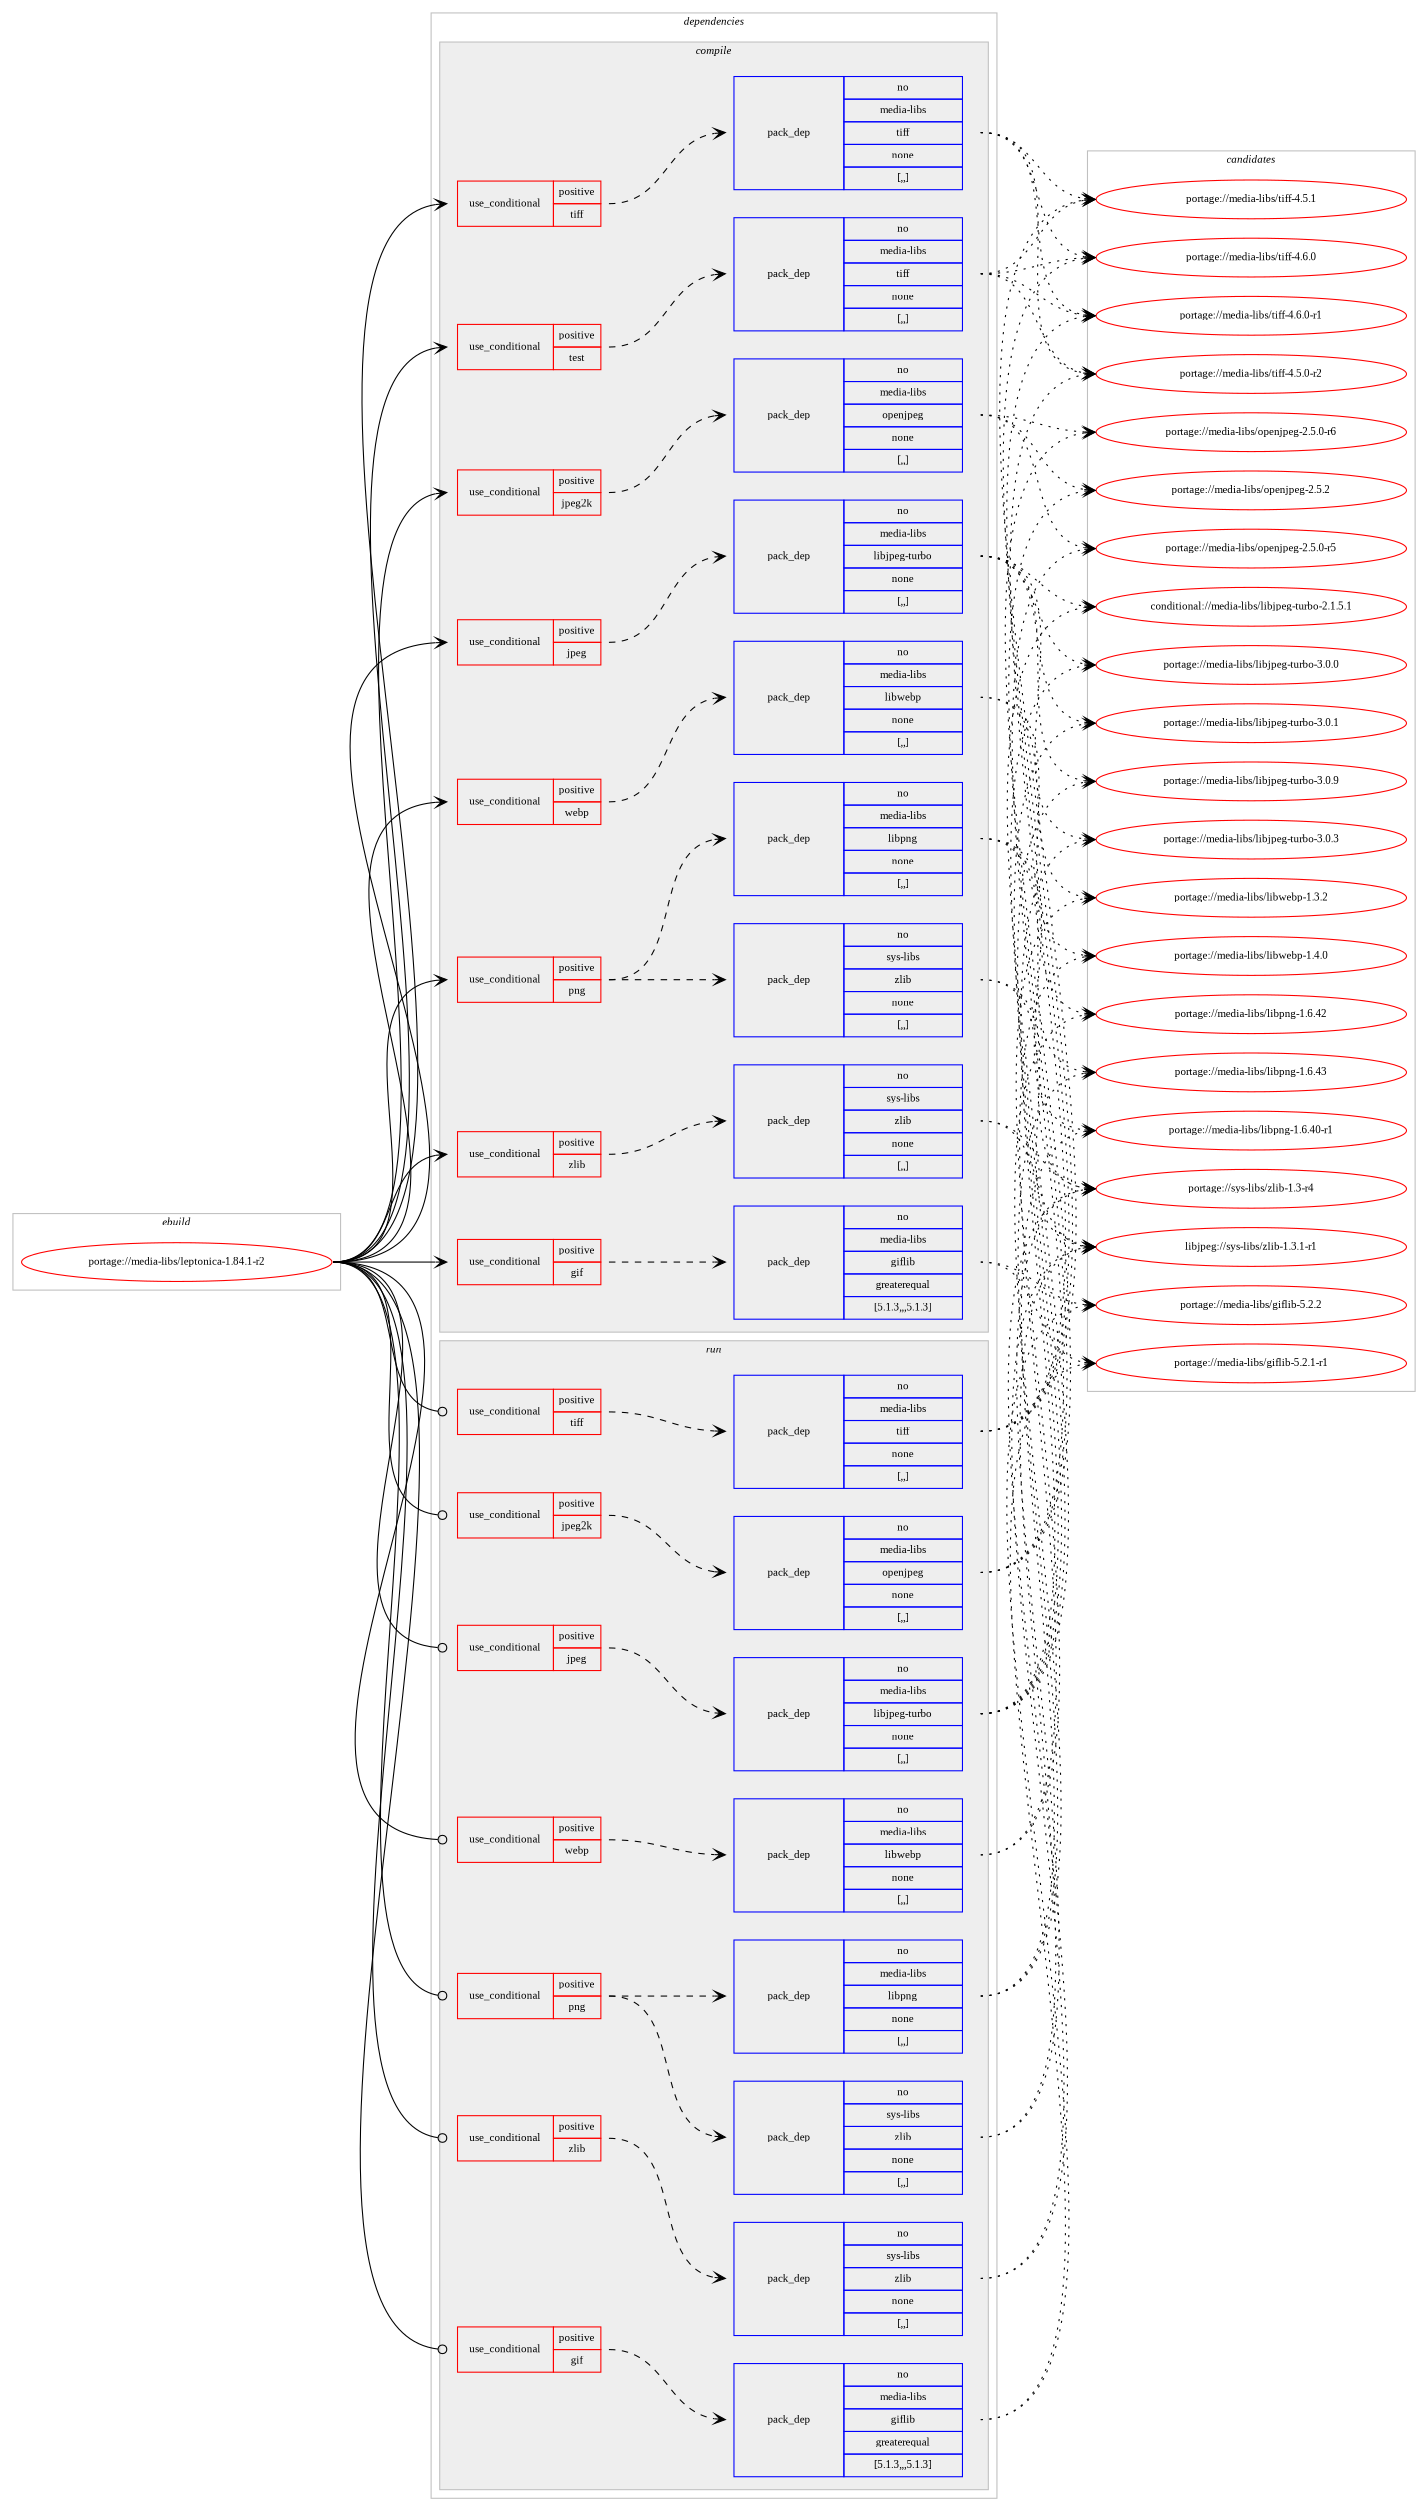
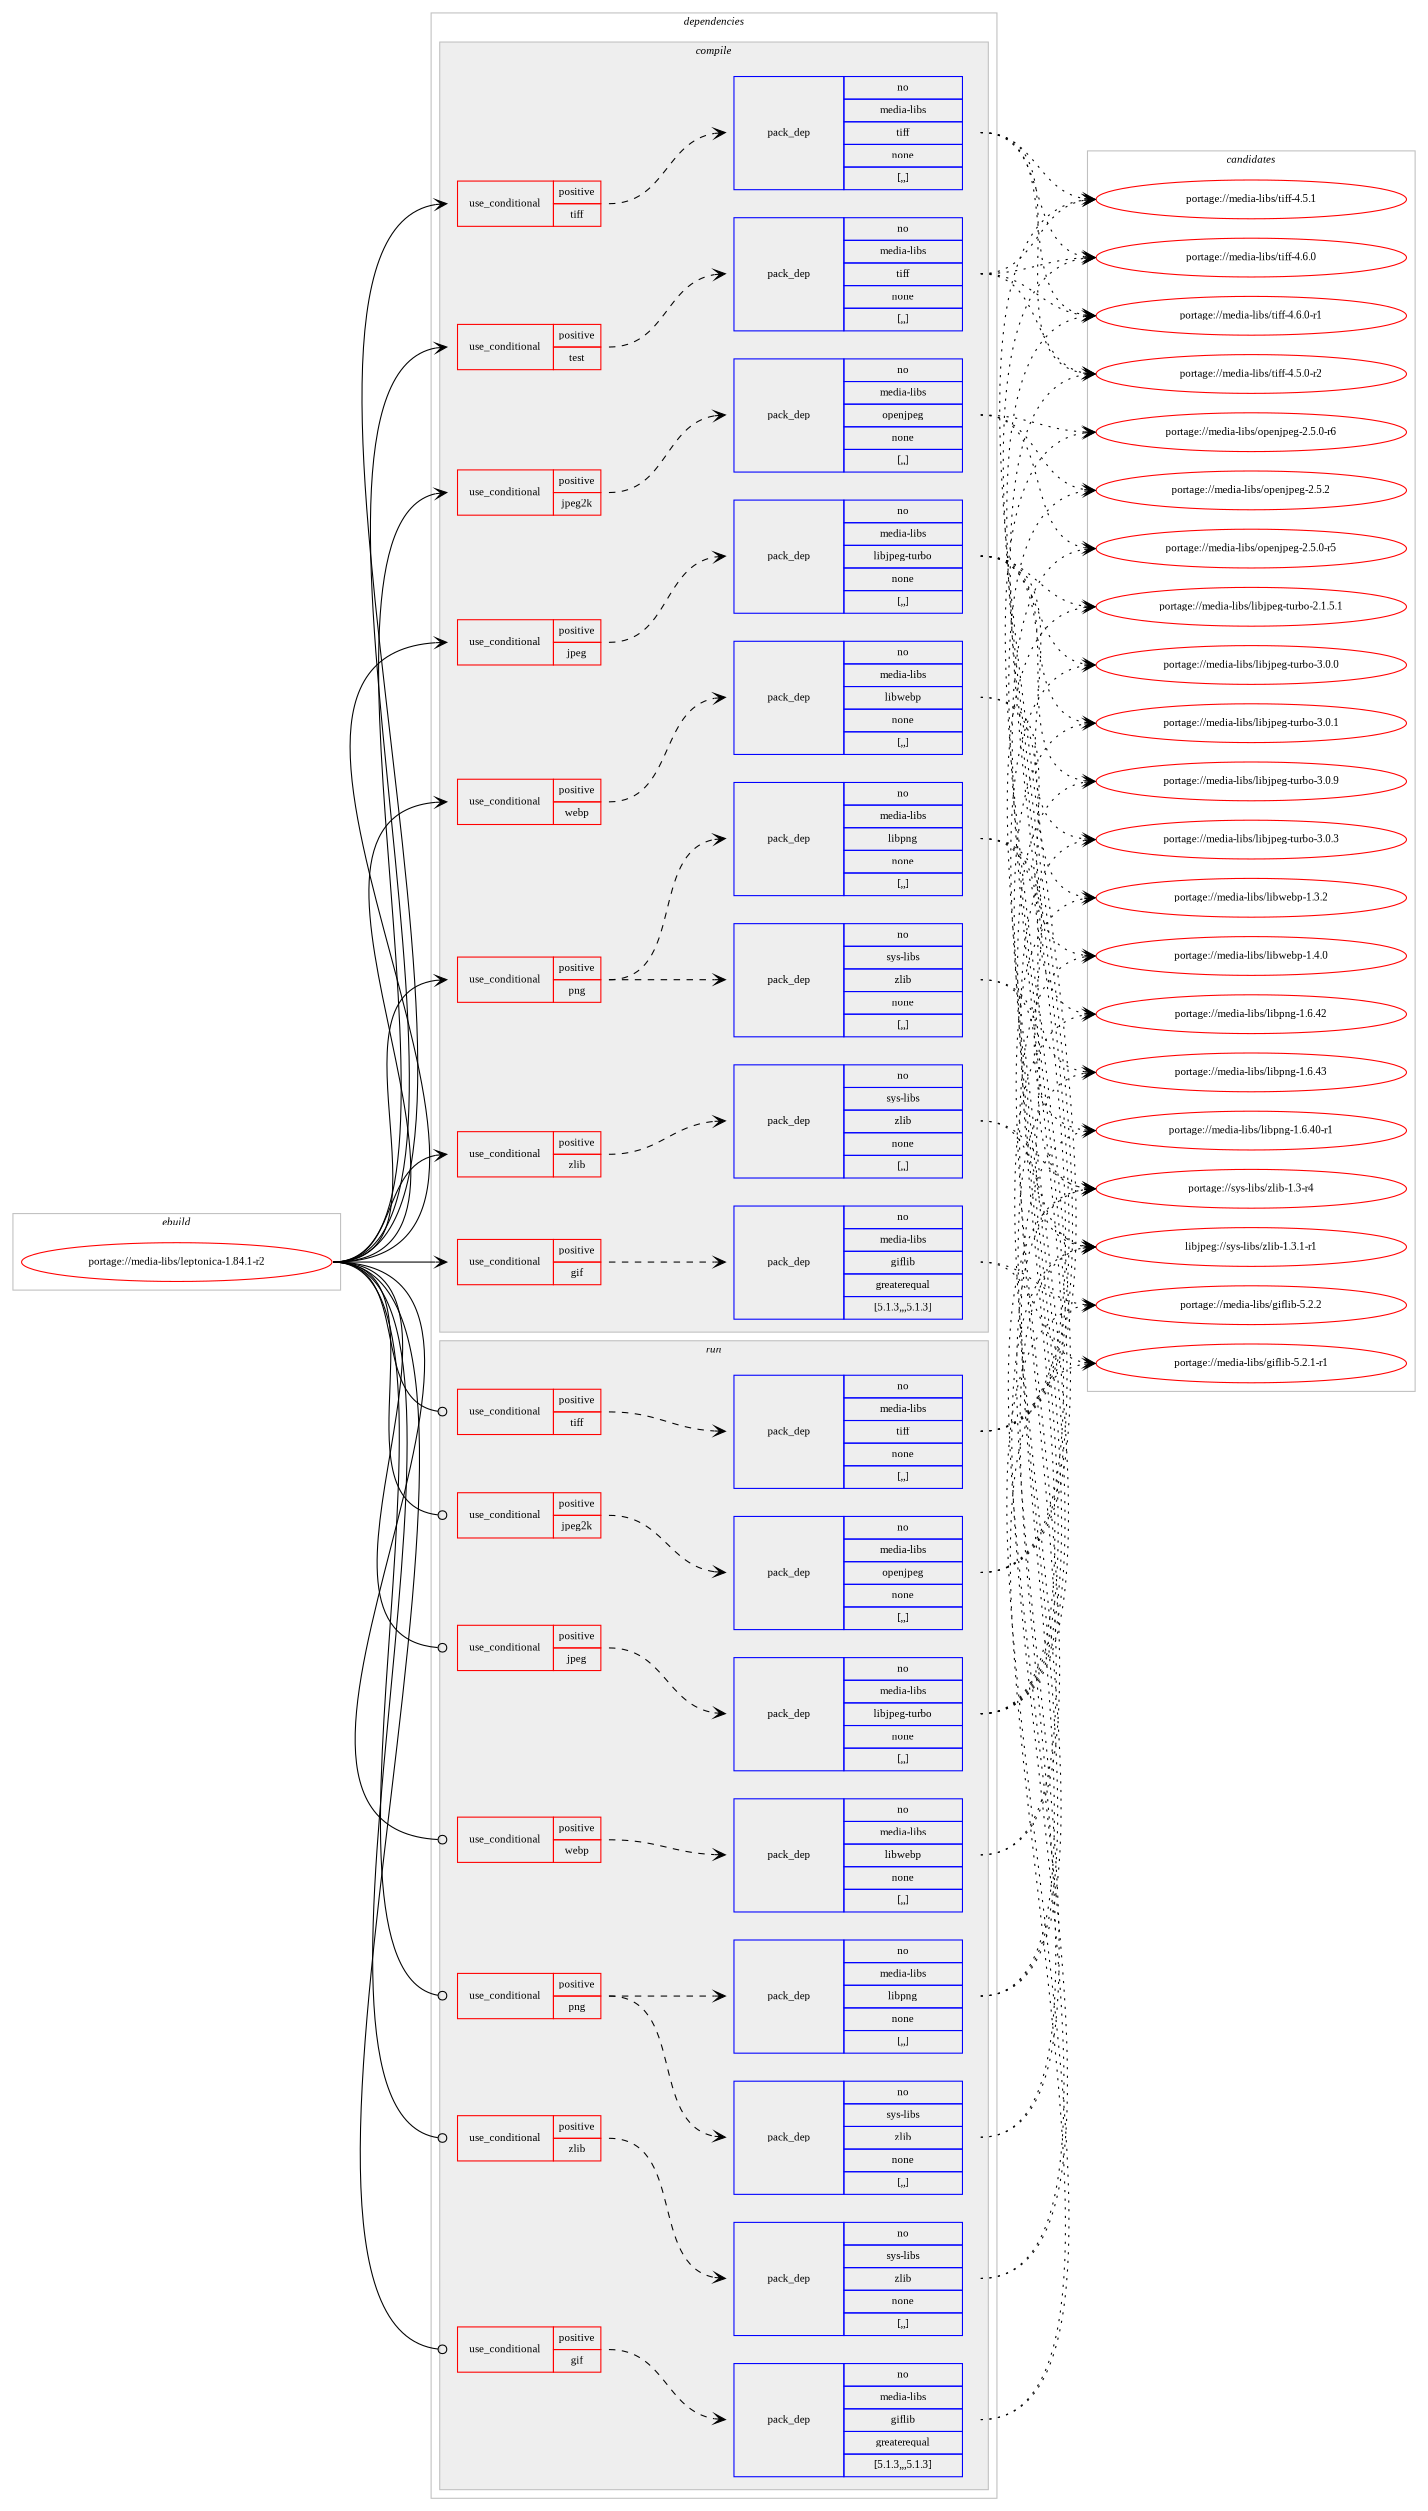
(1251, 607) -> (1251, 607)
